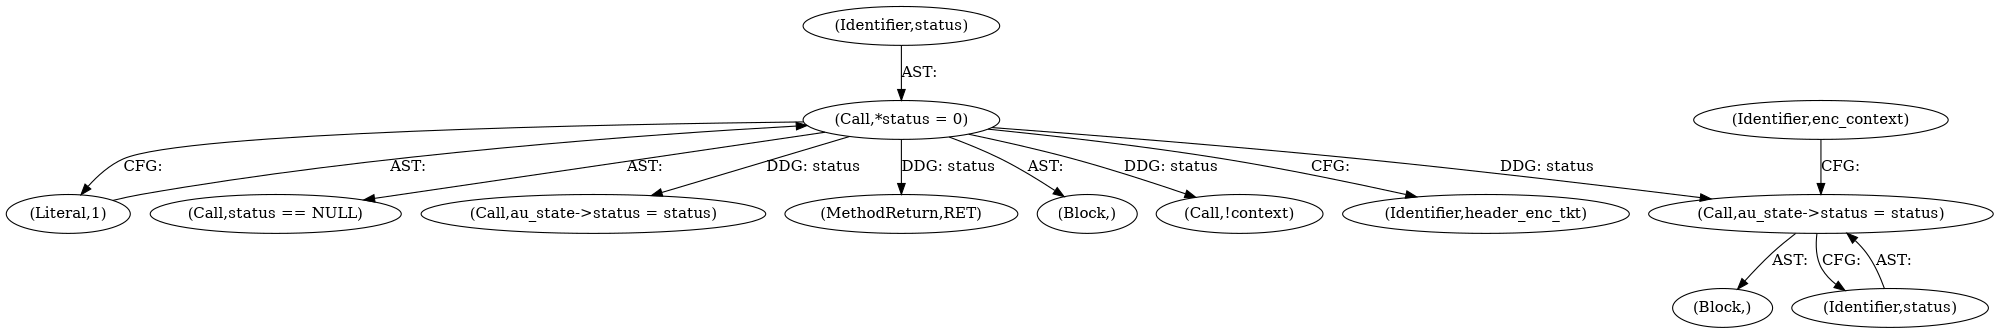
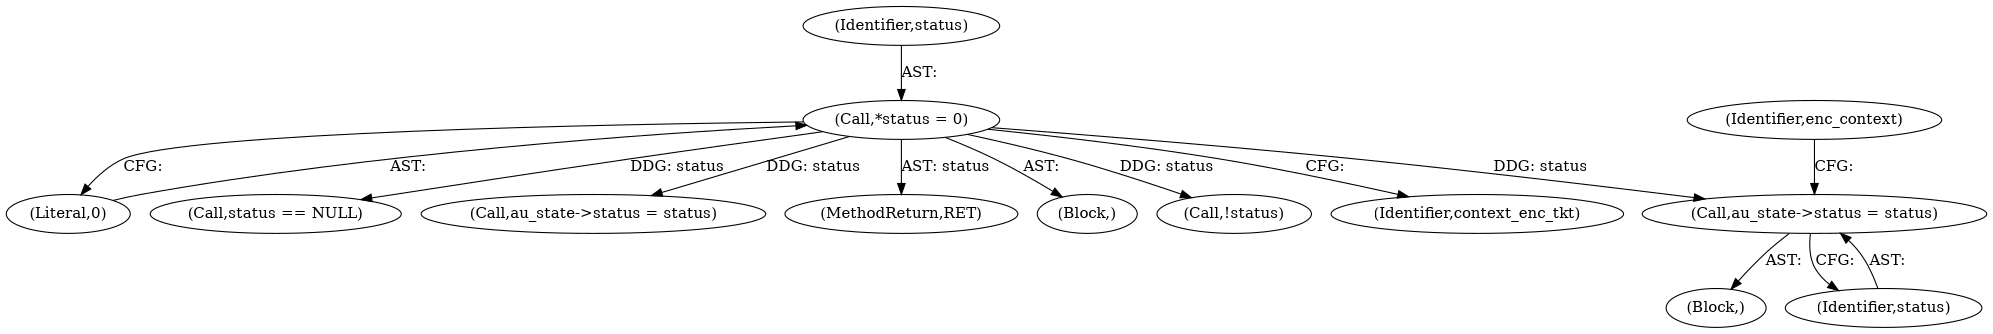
(647, 167) -> (678, 167)
(949, 167) -> (946, 167)
(68, 214) -> (68, 214)
(1240, 214) -> (1234, 214)
(1486, 214) -> (1477, 214)
